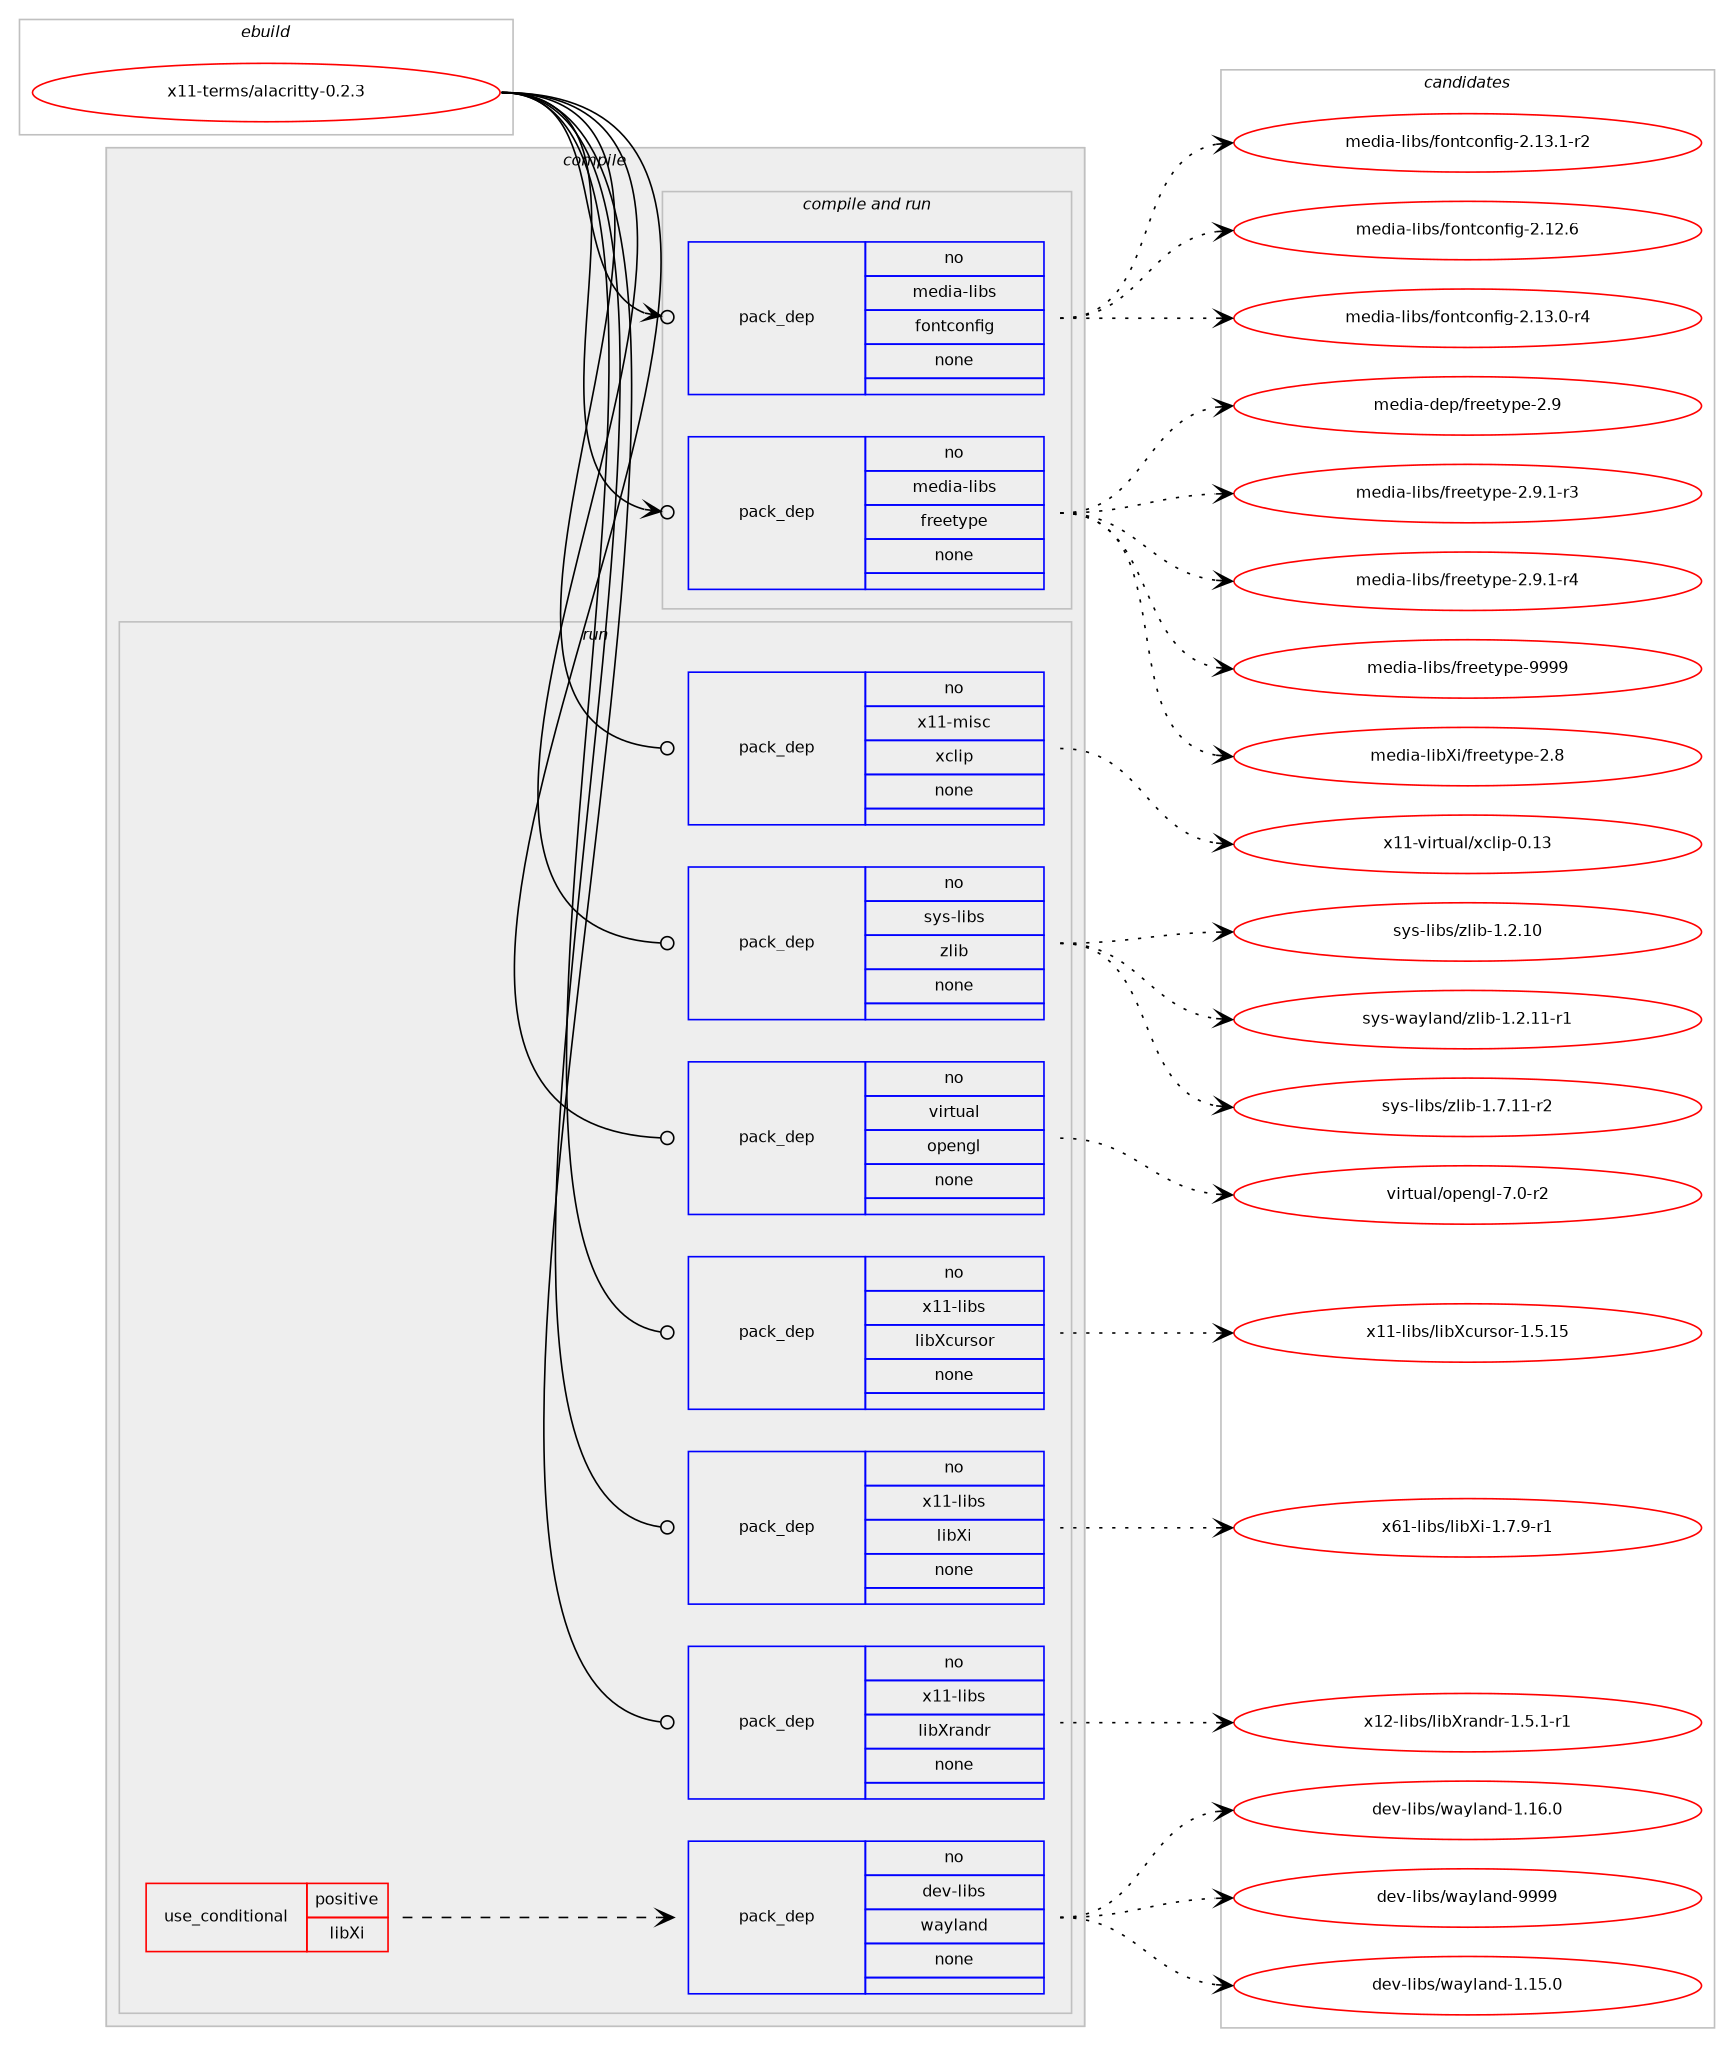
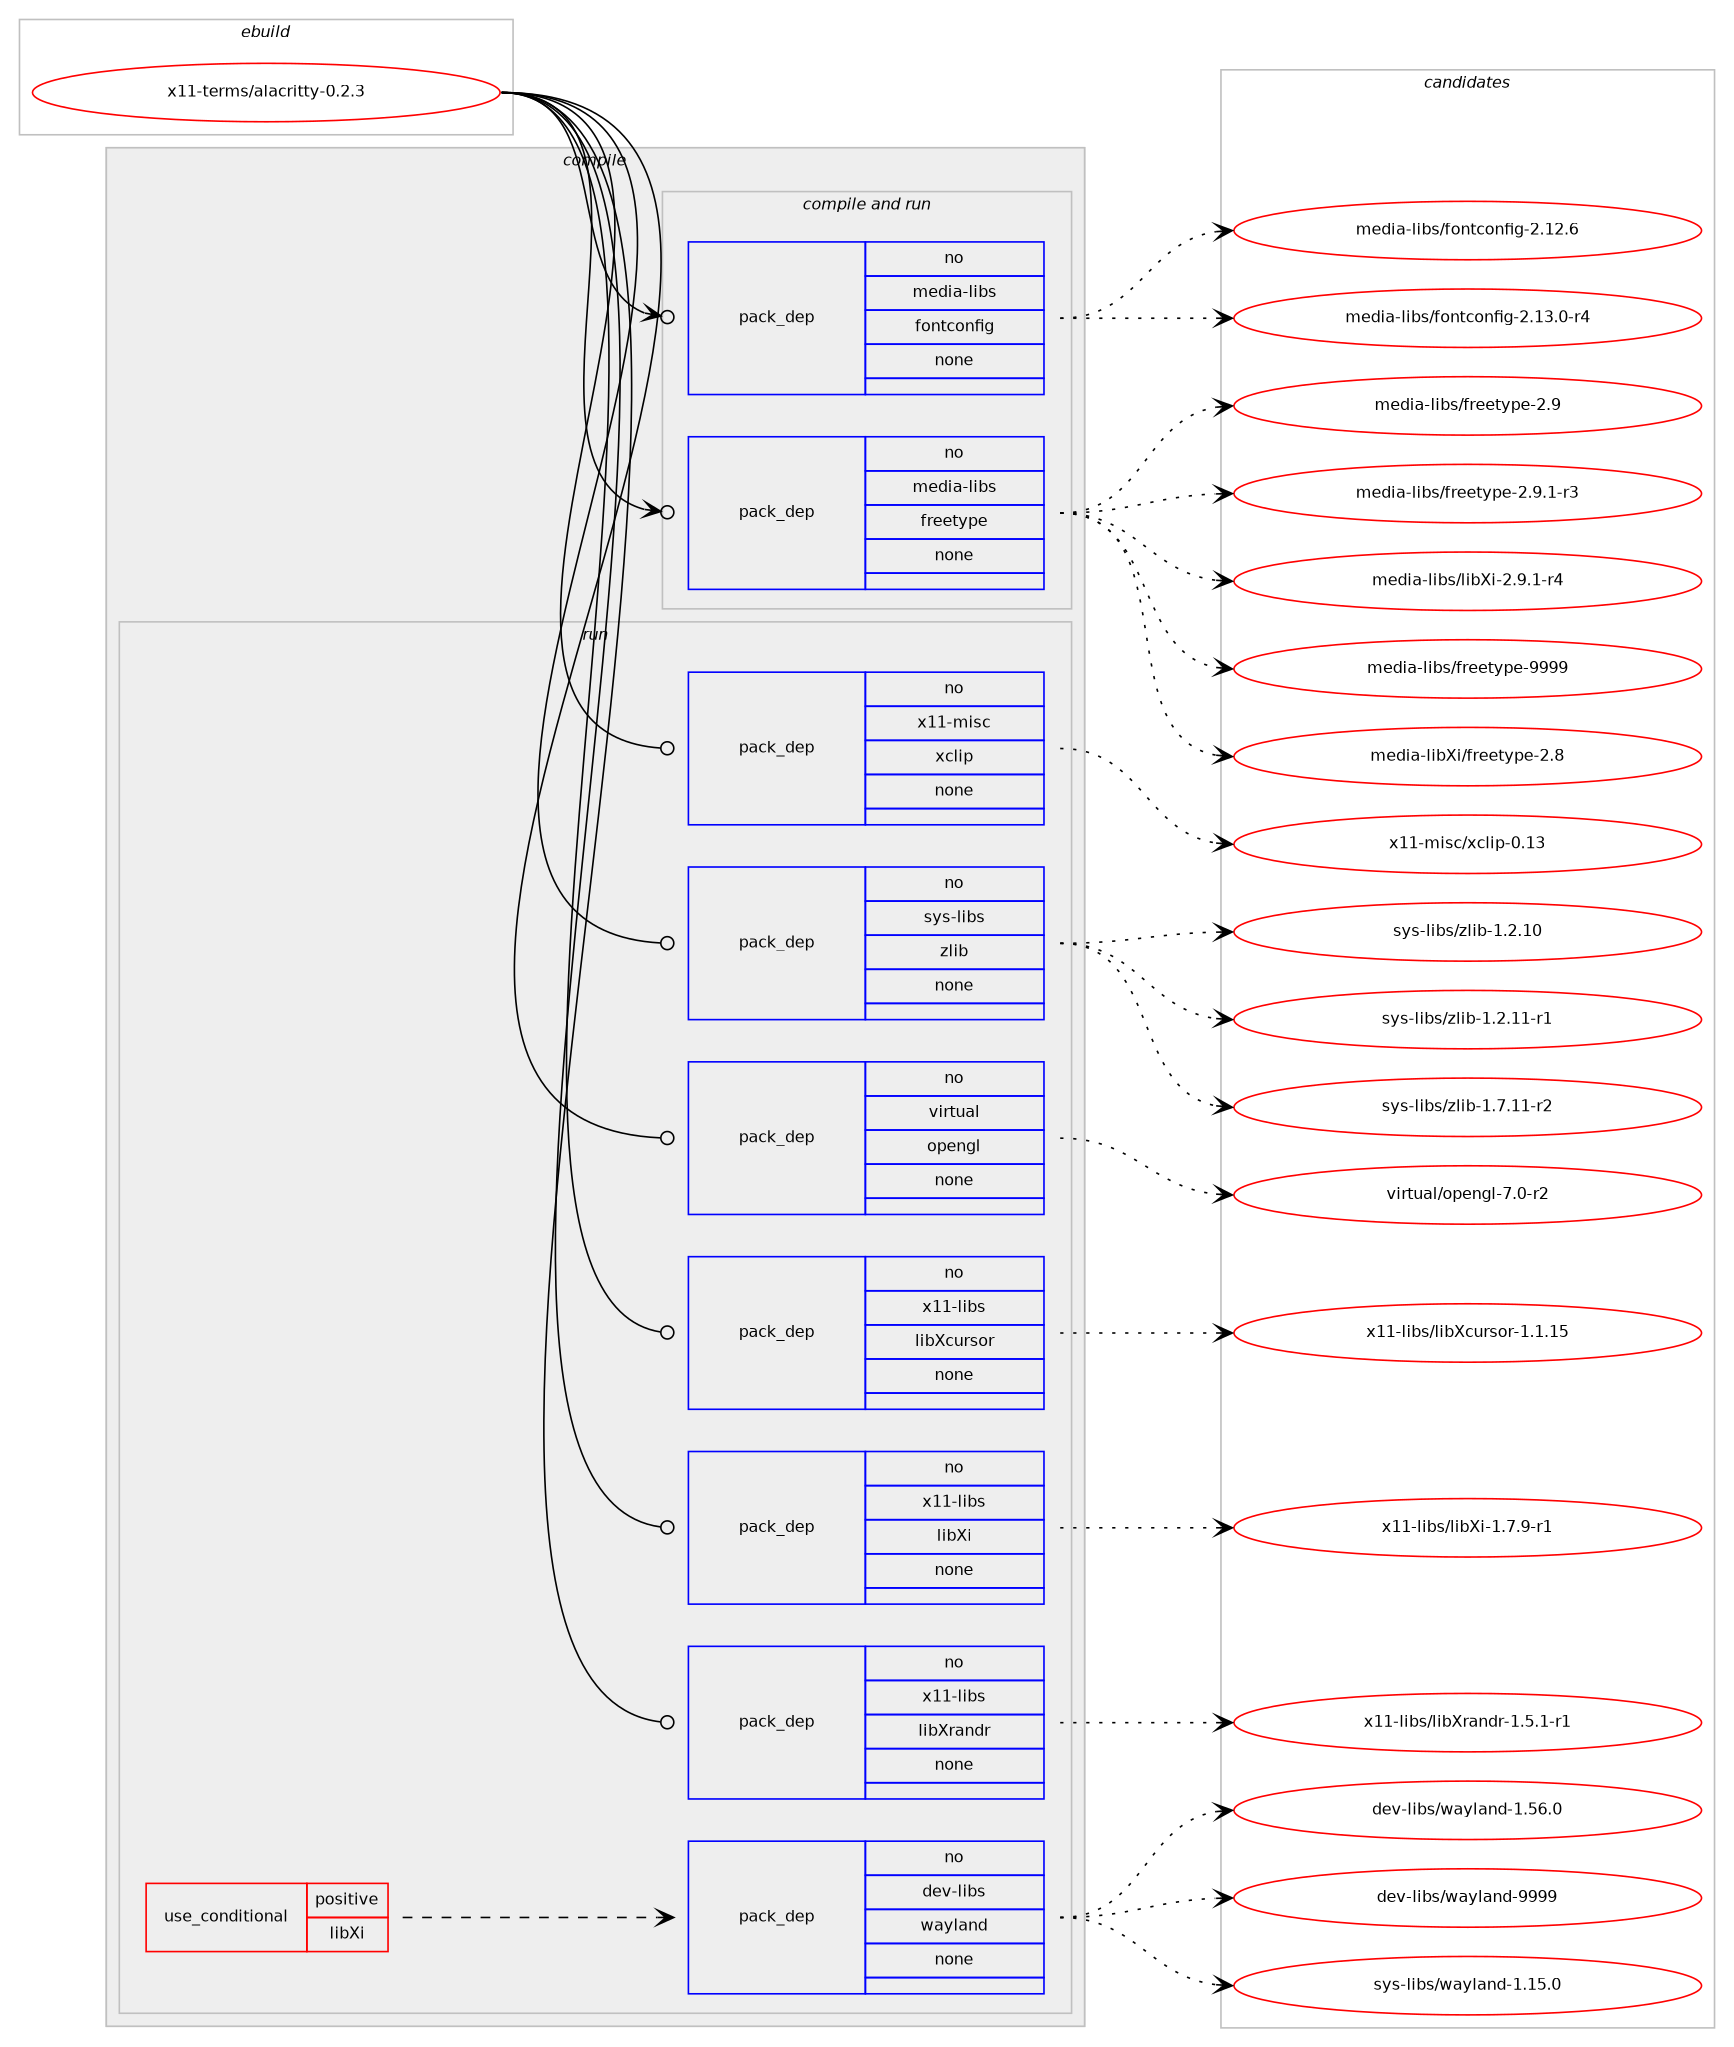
(1468, 143) -> none
(1468, 406) -> (1468, 406)
(1468, 581) -> (1468, 581)
(1468, 844) -> (1468, 844)
(1468, 1020) -> (1468, 1020)
(1468, 1333) -> (1468, 1333)
(1468, 1528) -> (1468, 1528)
(1468, 1723) -> (1468, 1723)
(1468, 1810) -> (1468, 1810)
(1468, 1986) -> (1468, 1986)
